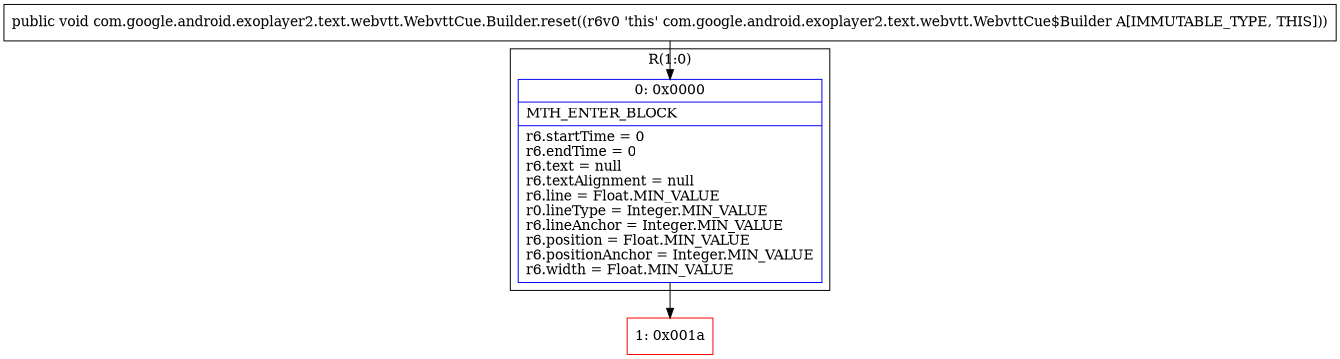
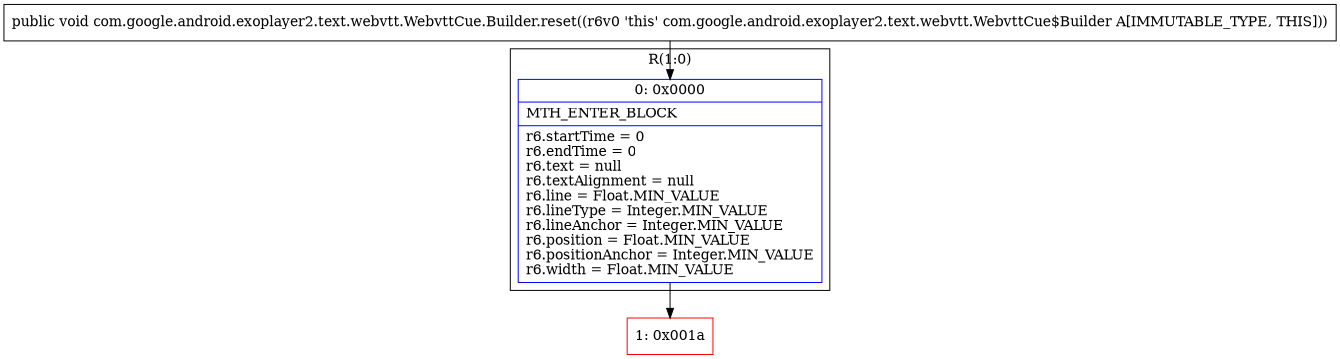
(647, 211) -> (647, 211)
